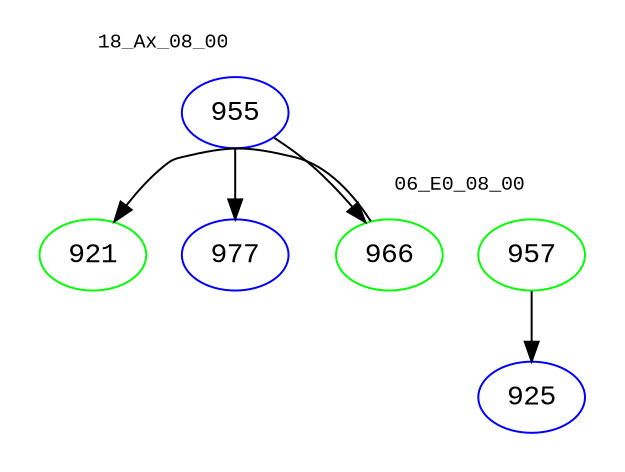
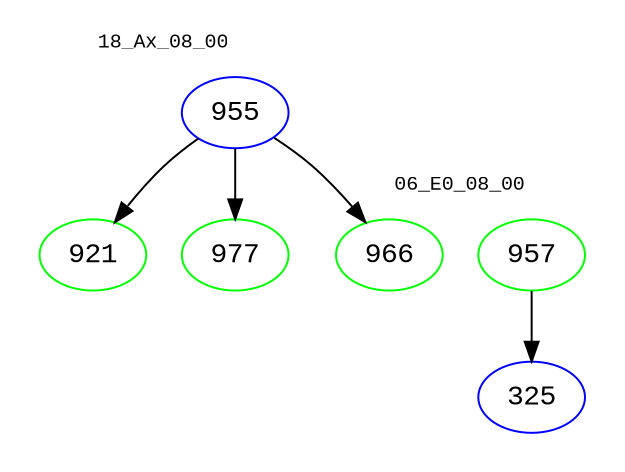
(252, 149) -> (160, 169)
(235, 255) -> (235, 255)
(532, 397) -> (532, 397)
